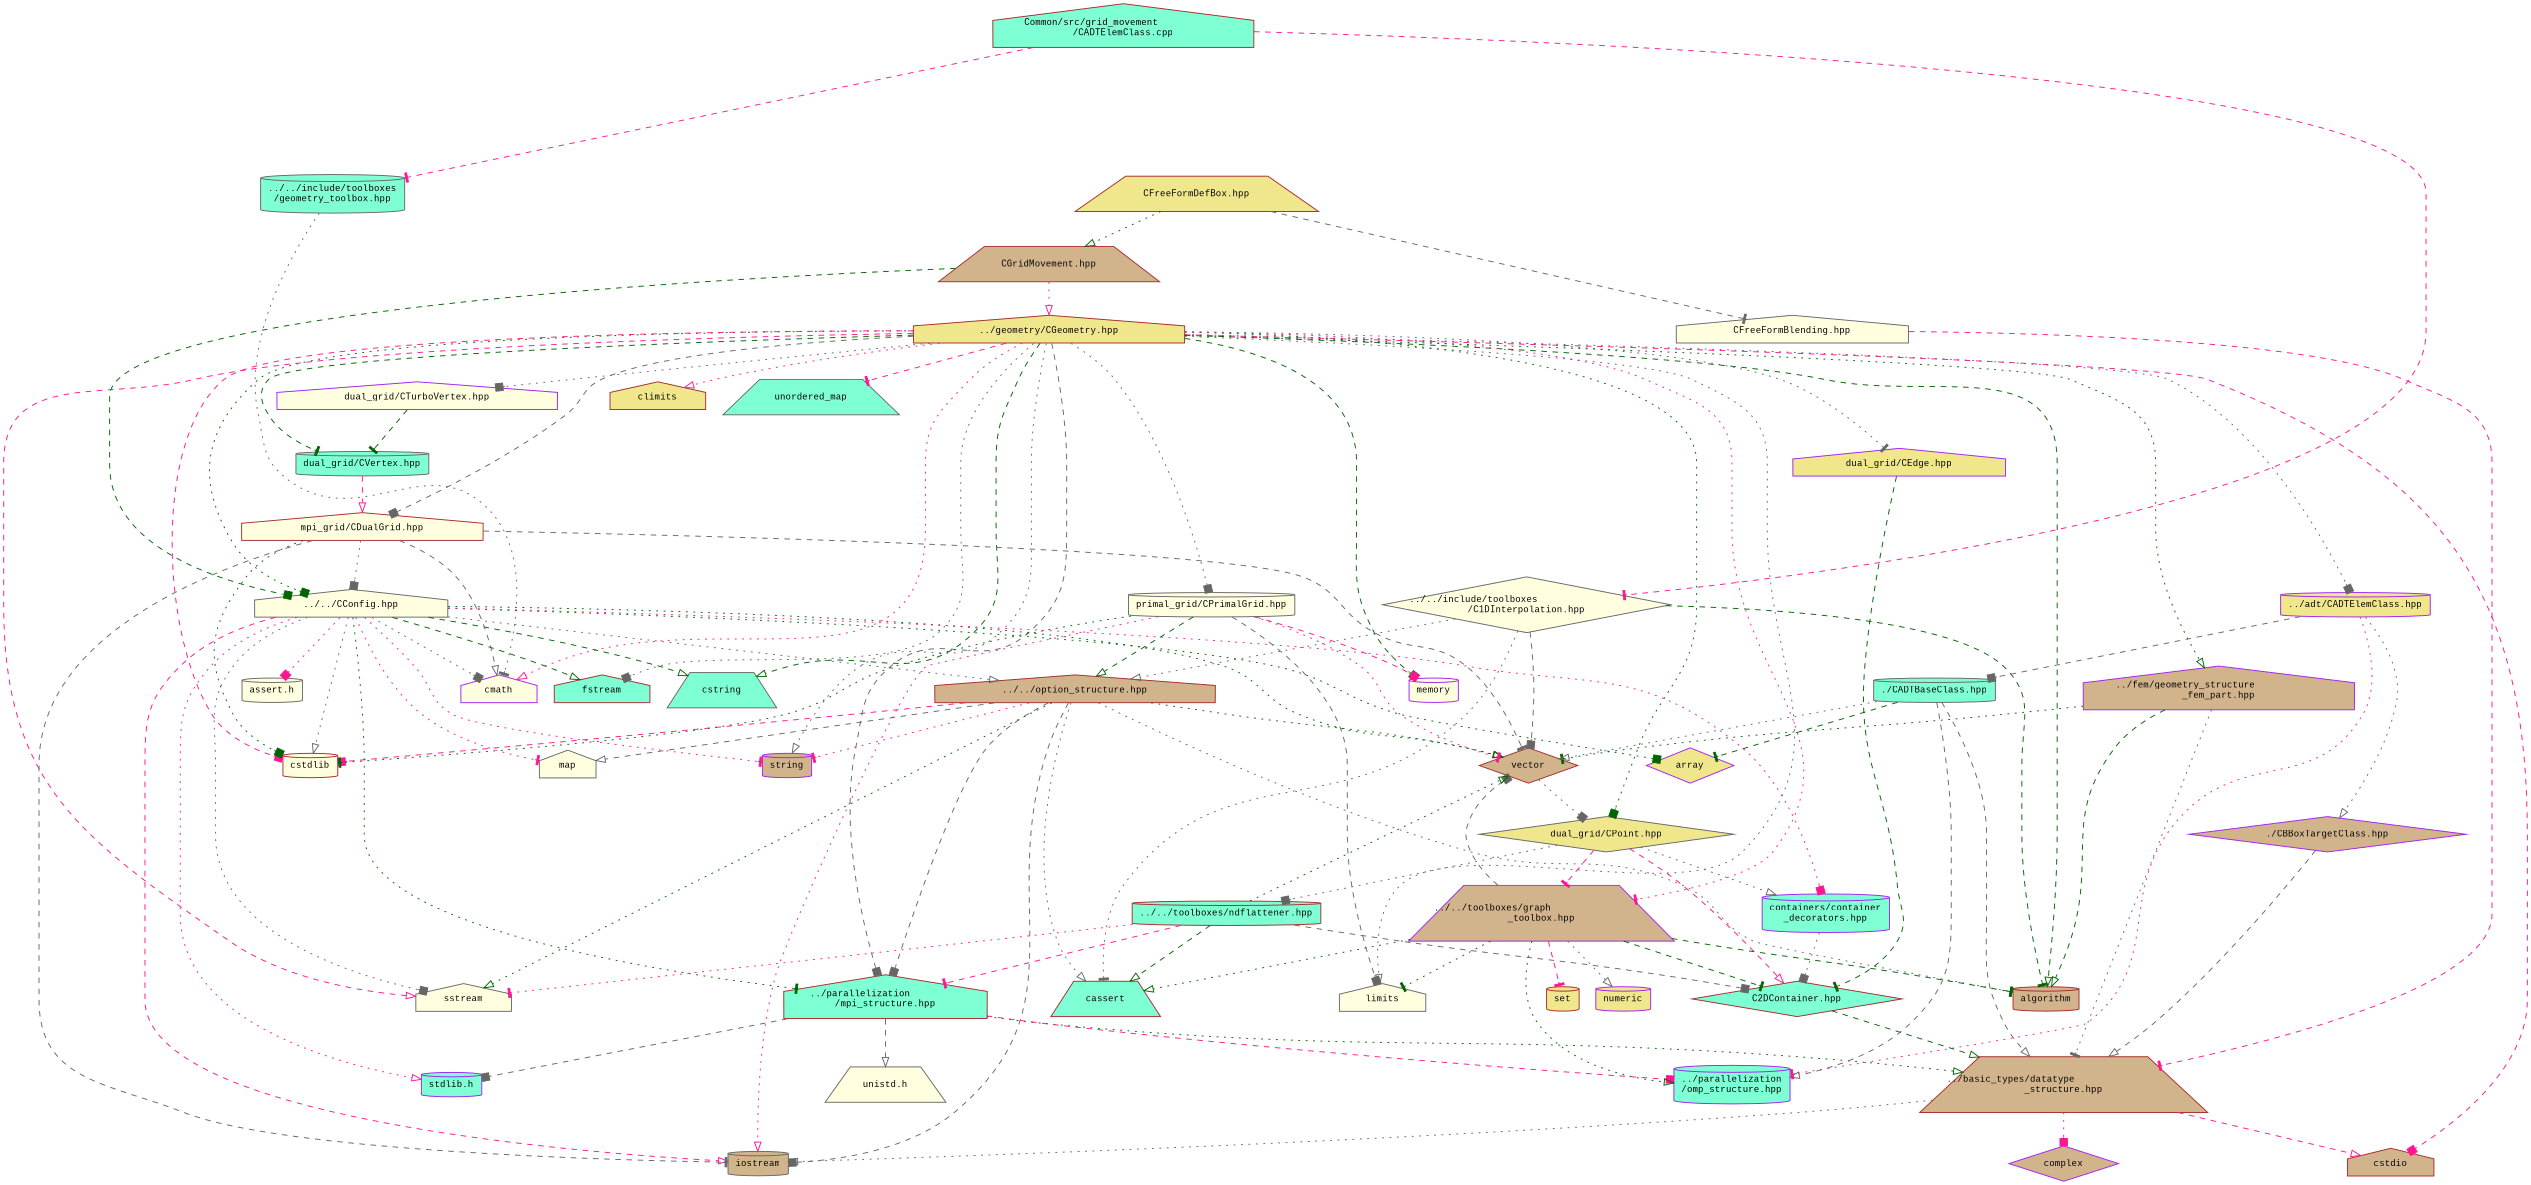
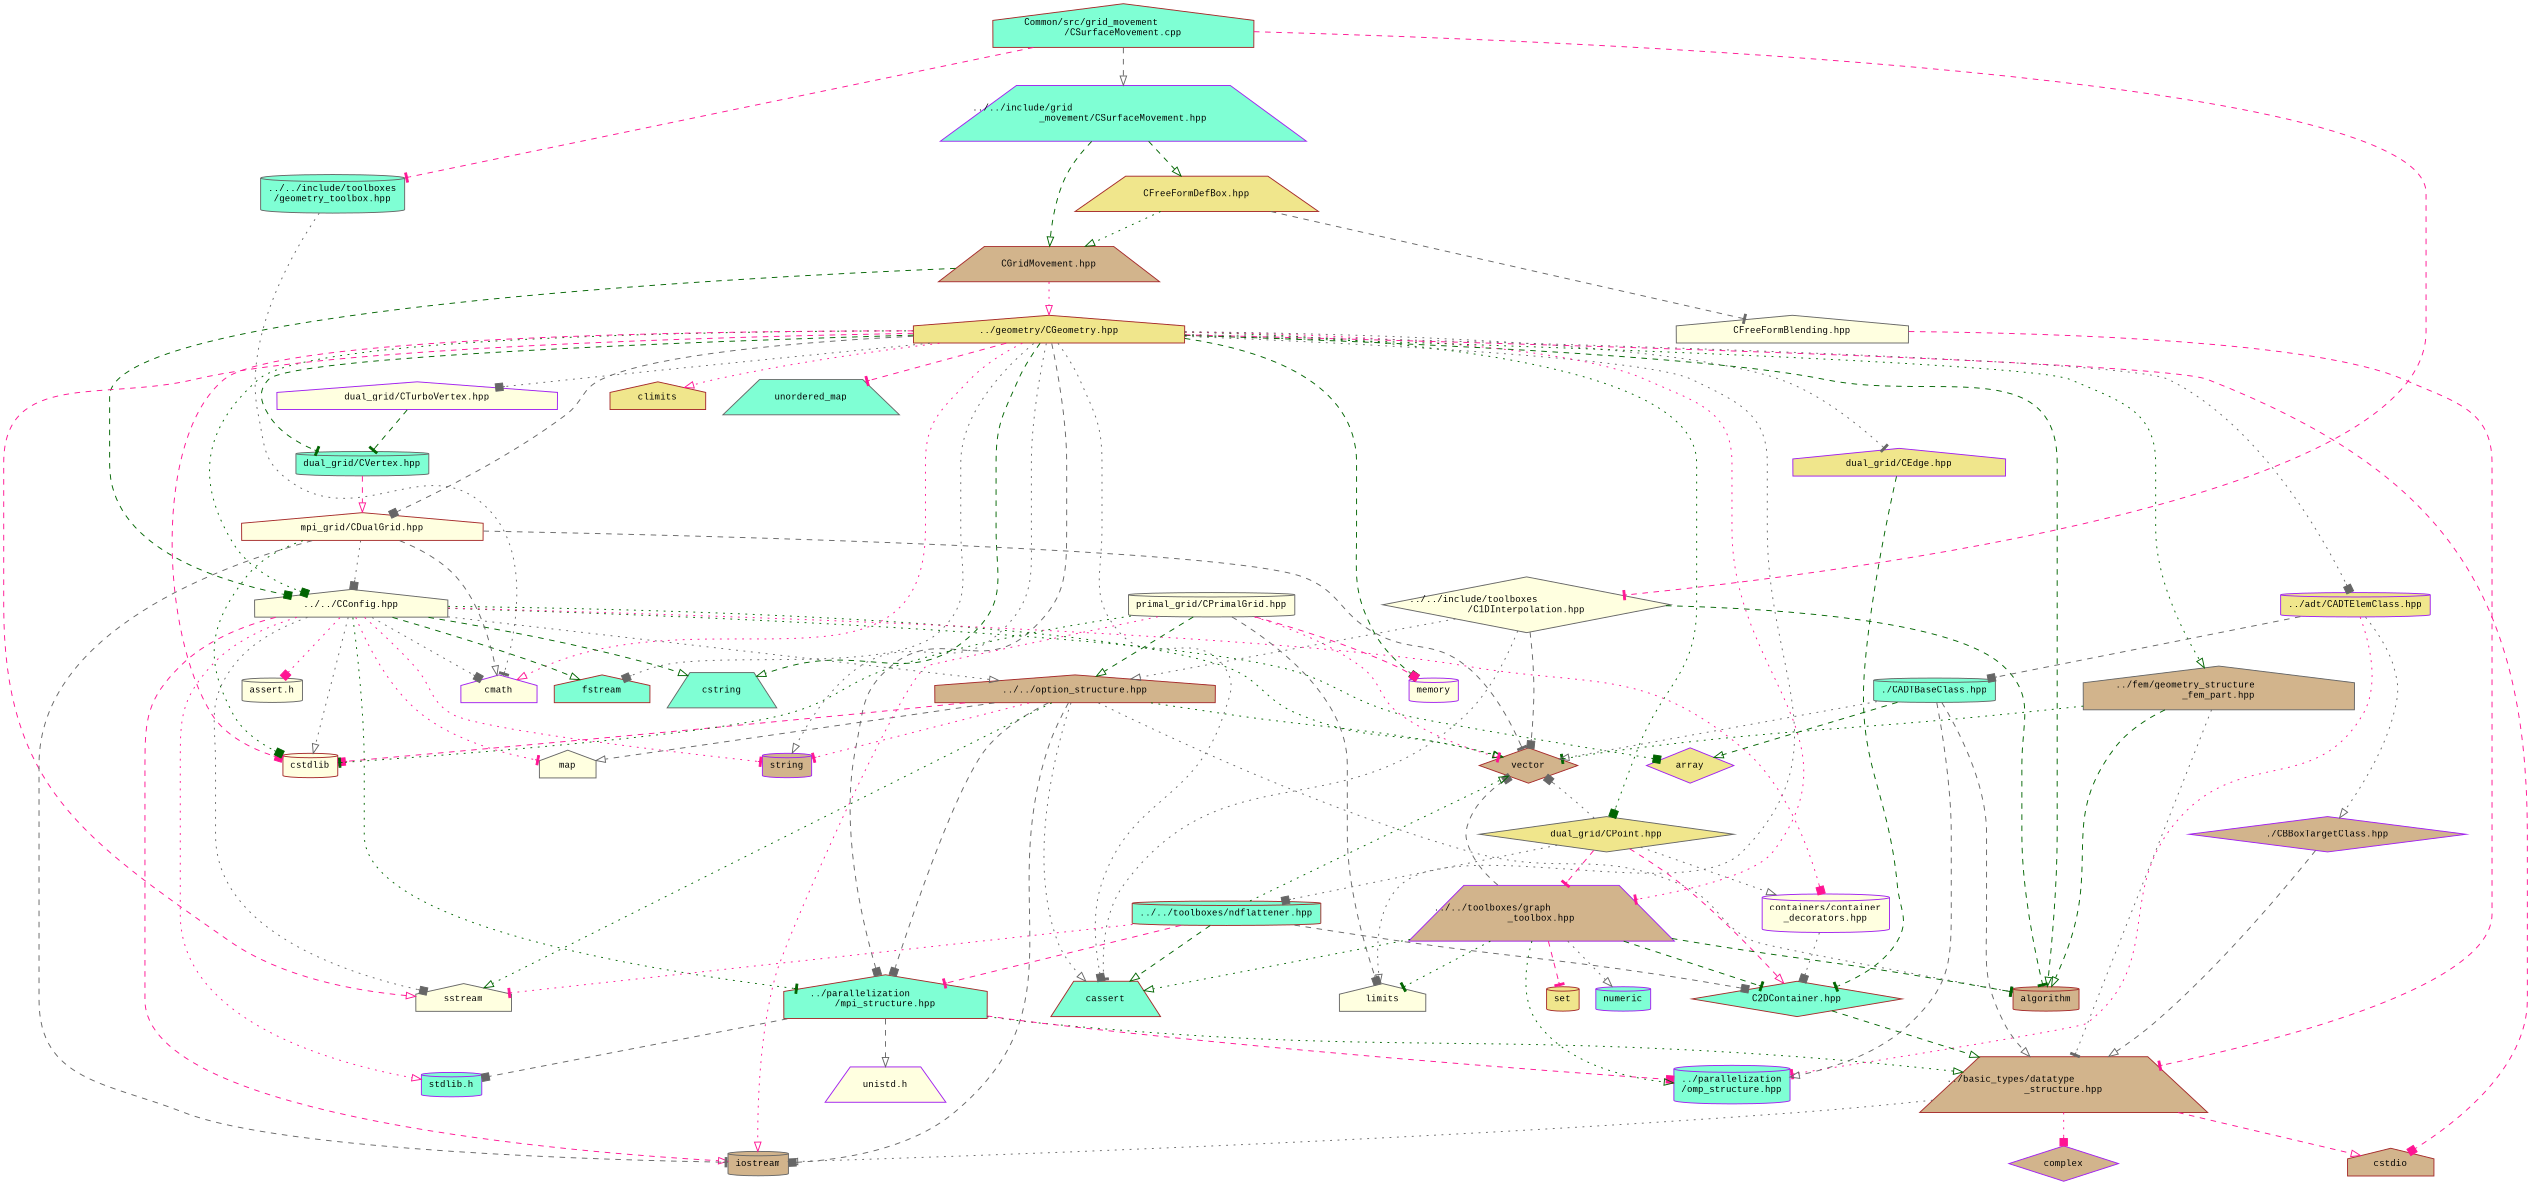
(1123, 28) -> (1123, 28)
none -> (1123, 113)
(1159, 451) -> (1231, 689)
(2219, 690) -> (2219, 690)
(1830, 722) -> (1830, 722)
(1558, 797) -> (1574, 800)
(1826, 913) -> (1826, 913)
(1623, 999) -> (1623, 999)
(885, 1085) -> (885, 1085)
